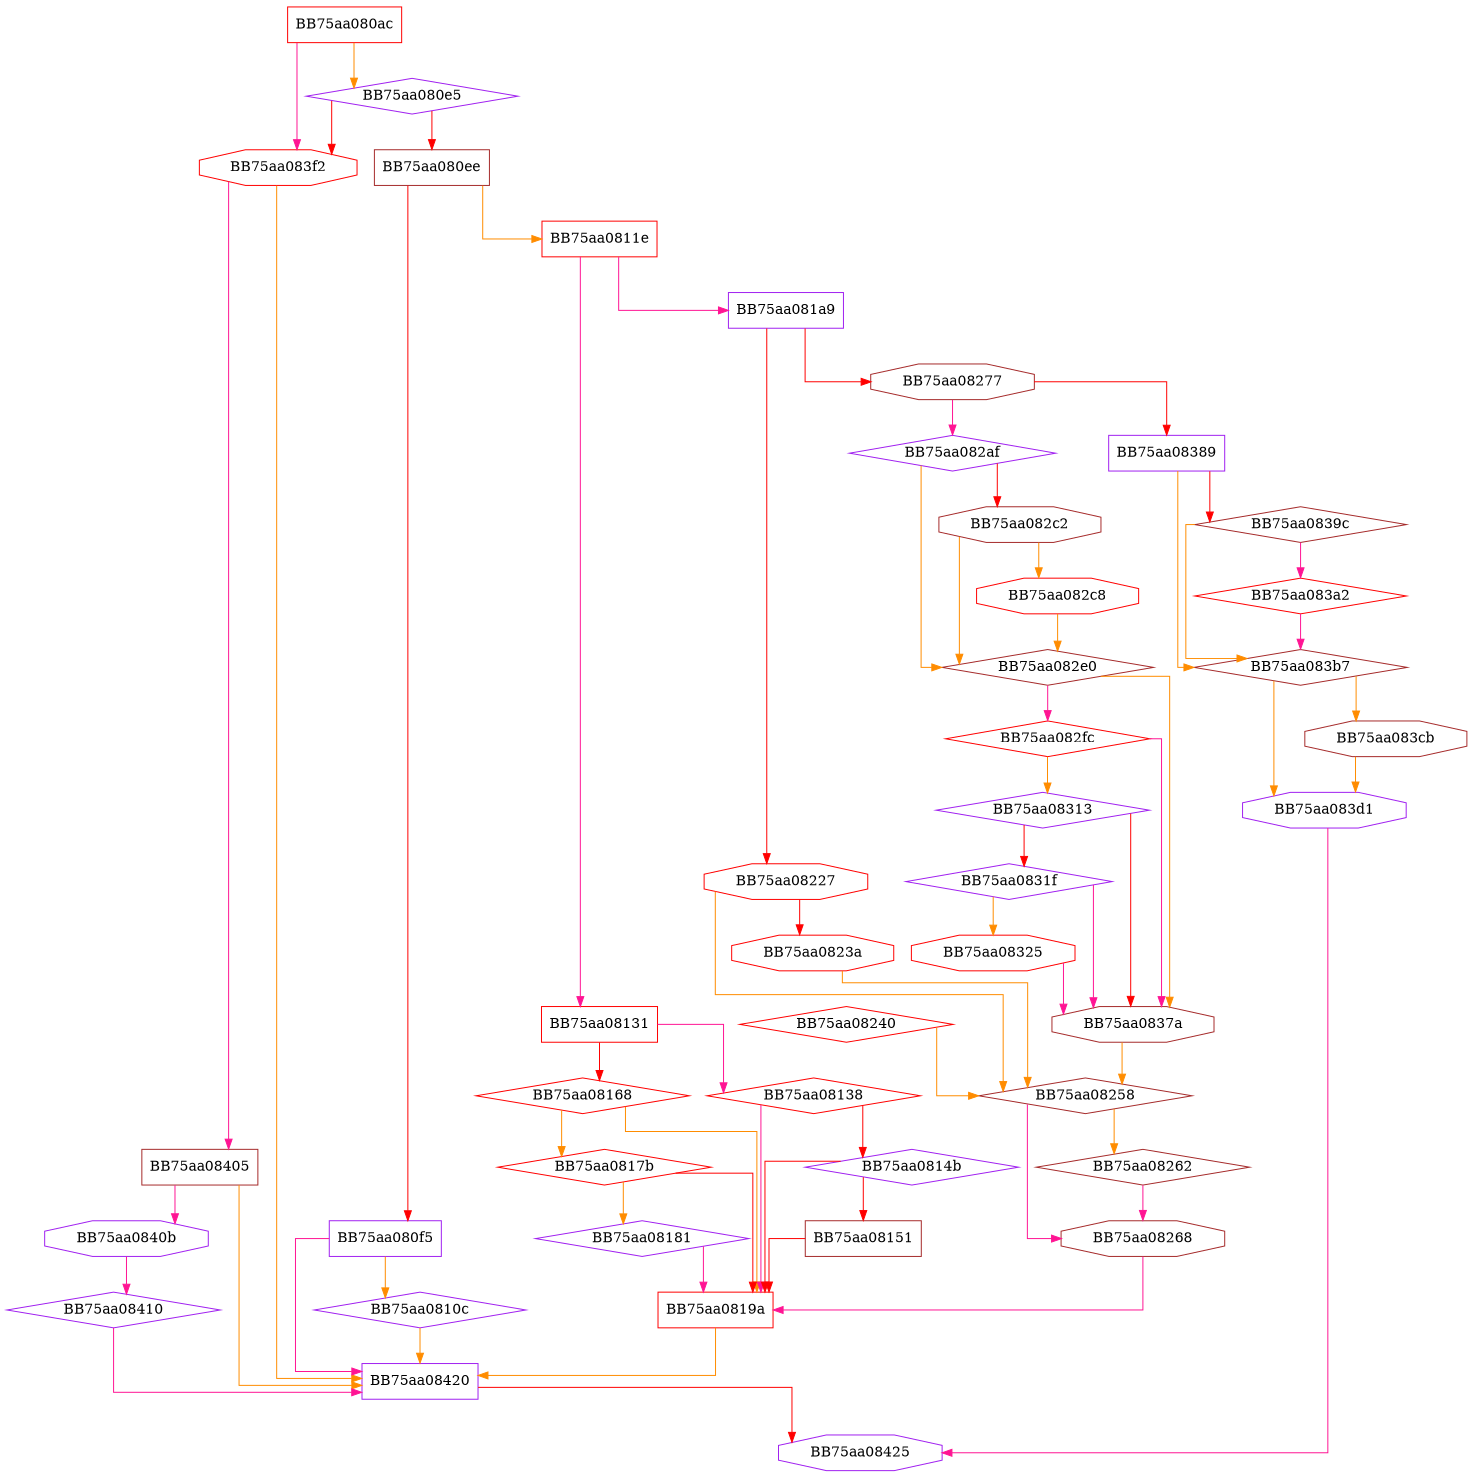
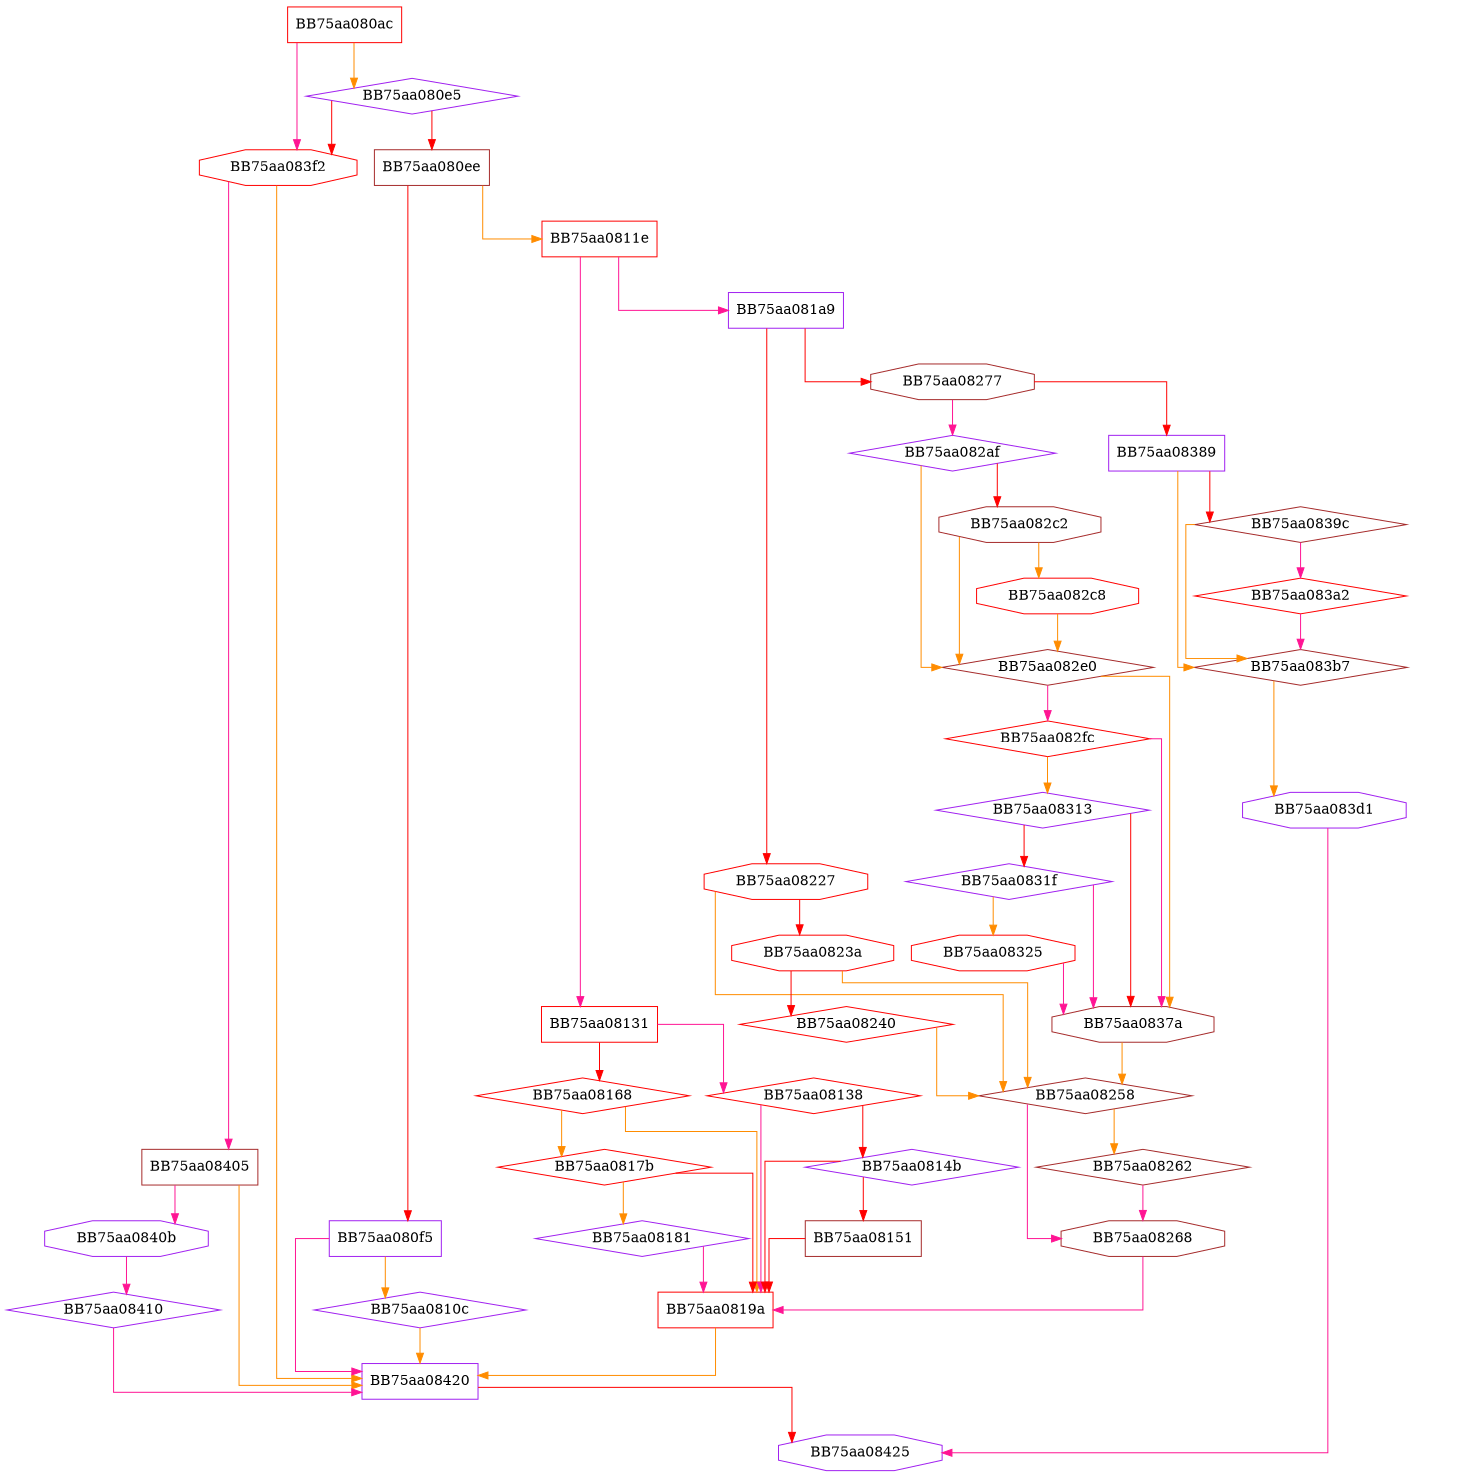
(1386, 739) -> none
none -> (791, 988)
